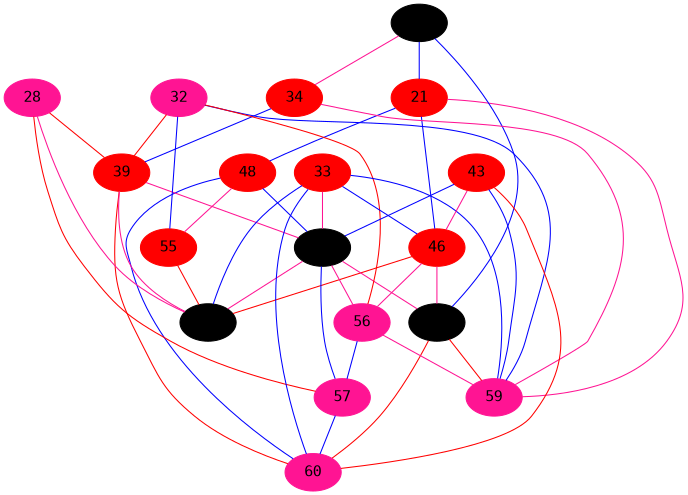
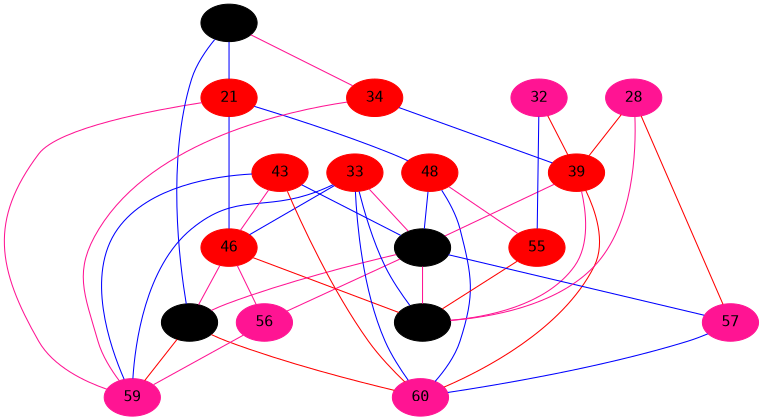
(482, 138) -> none
(357, 152) -> none
(352, 360) -> none
